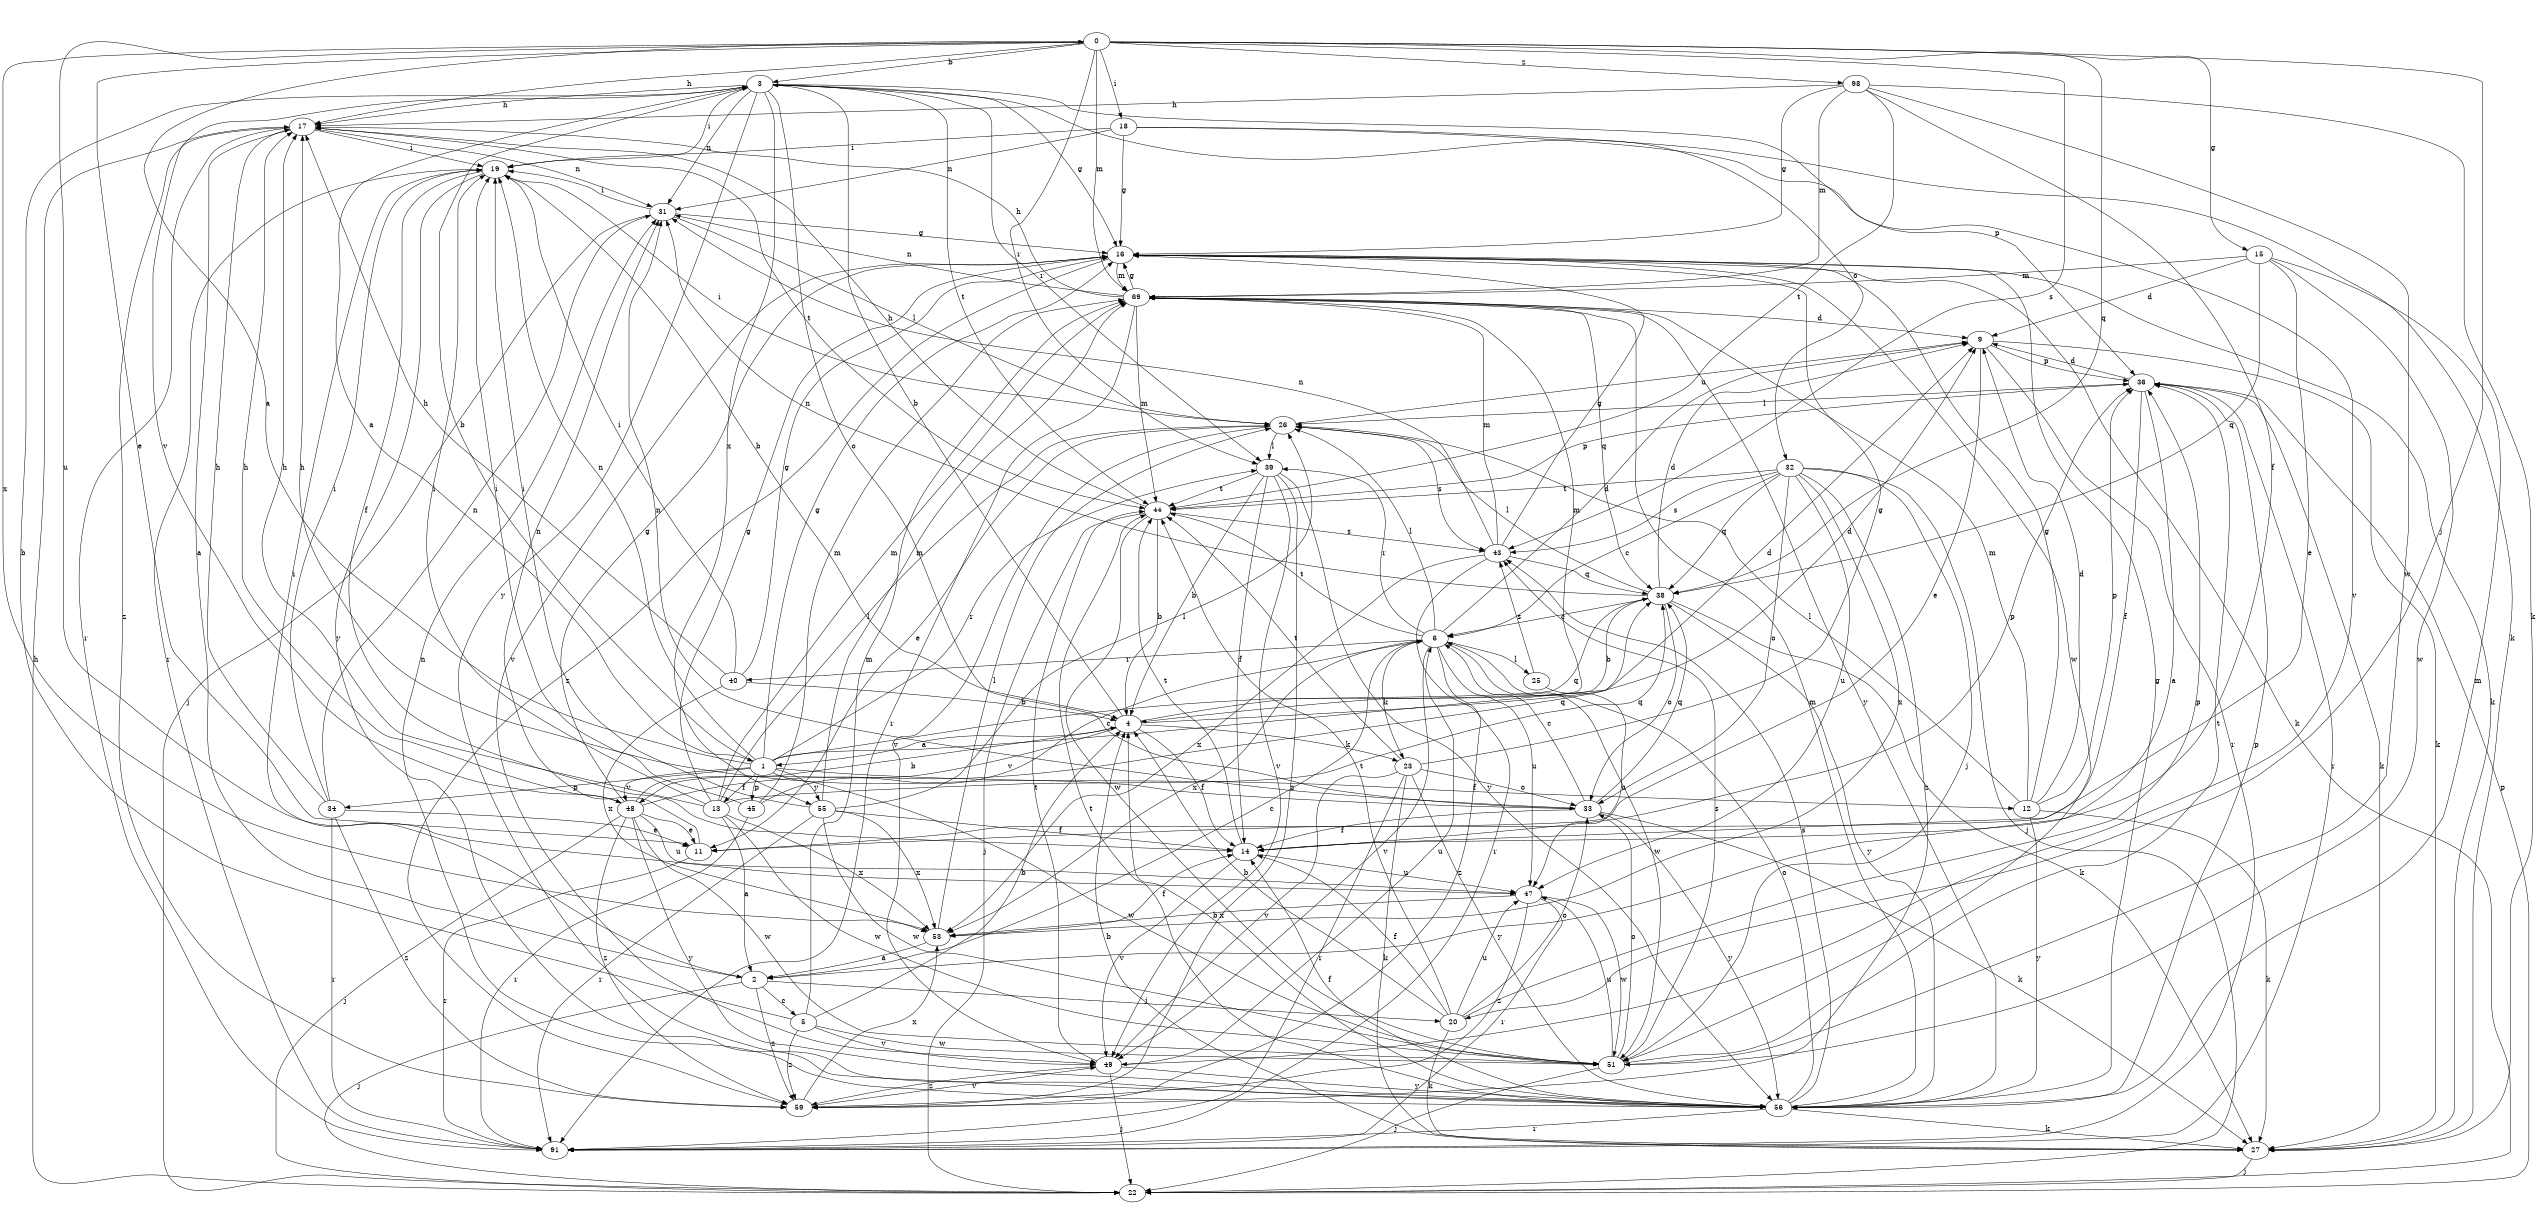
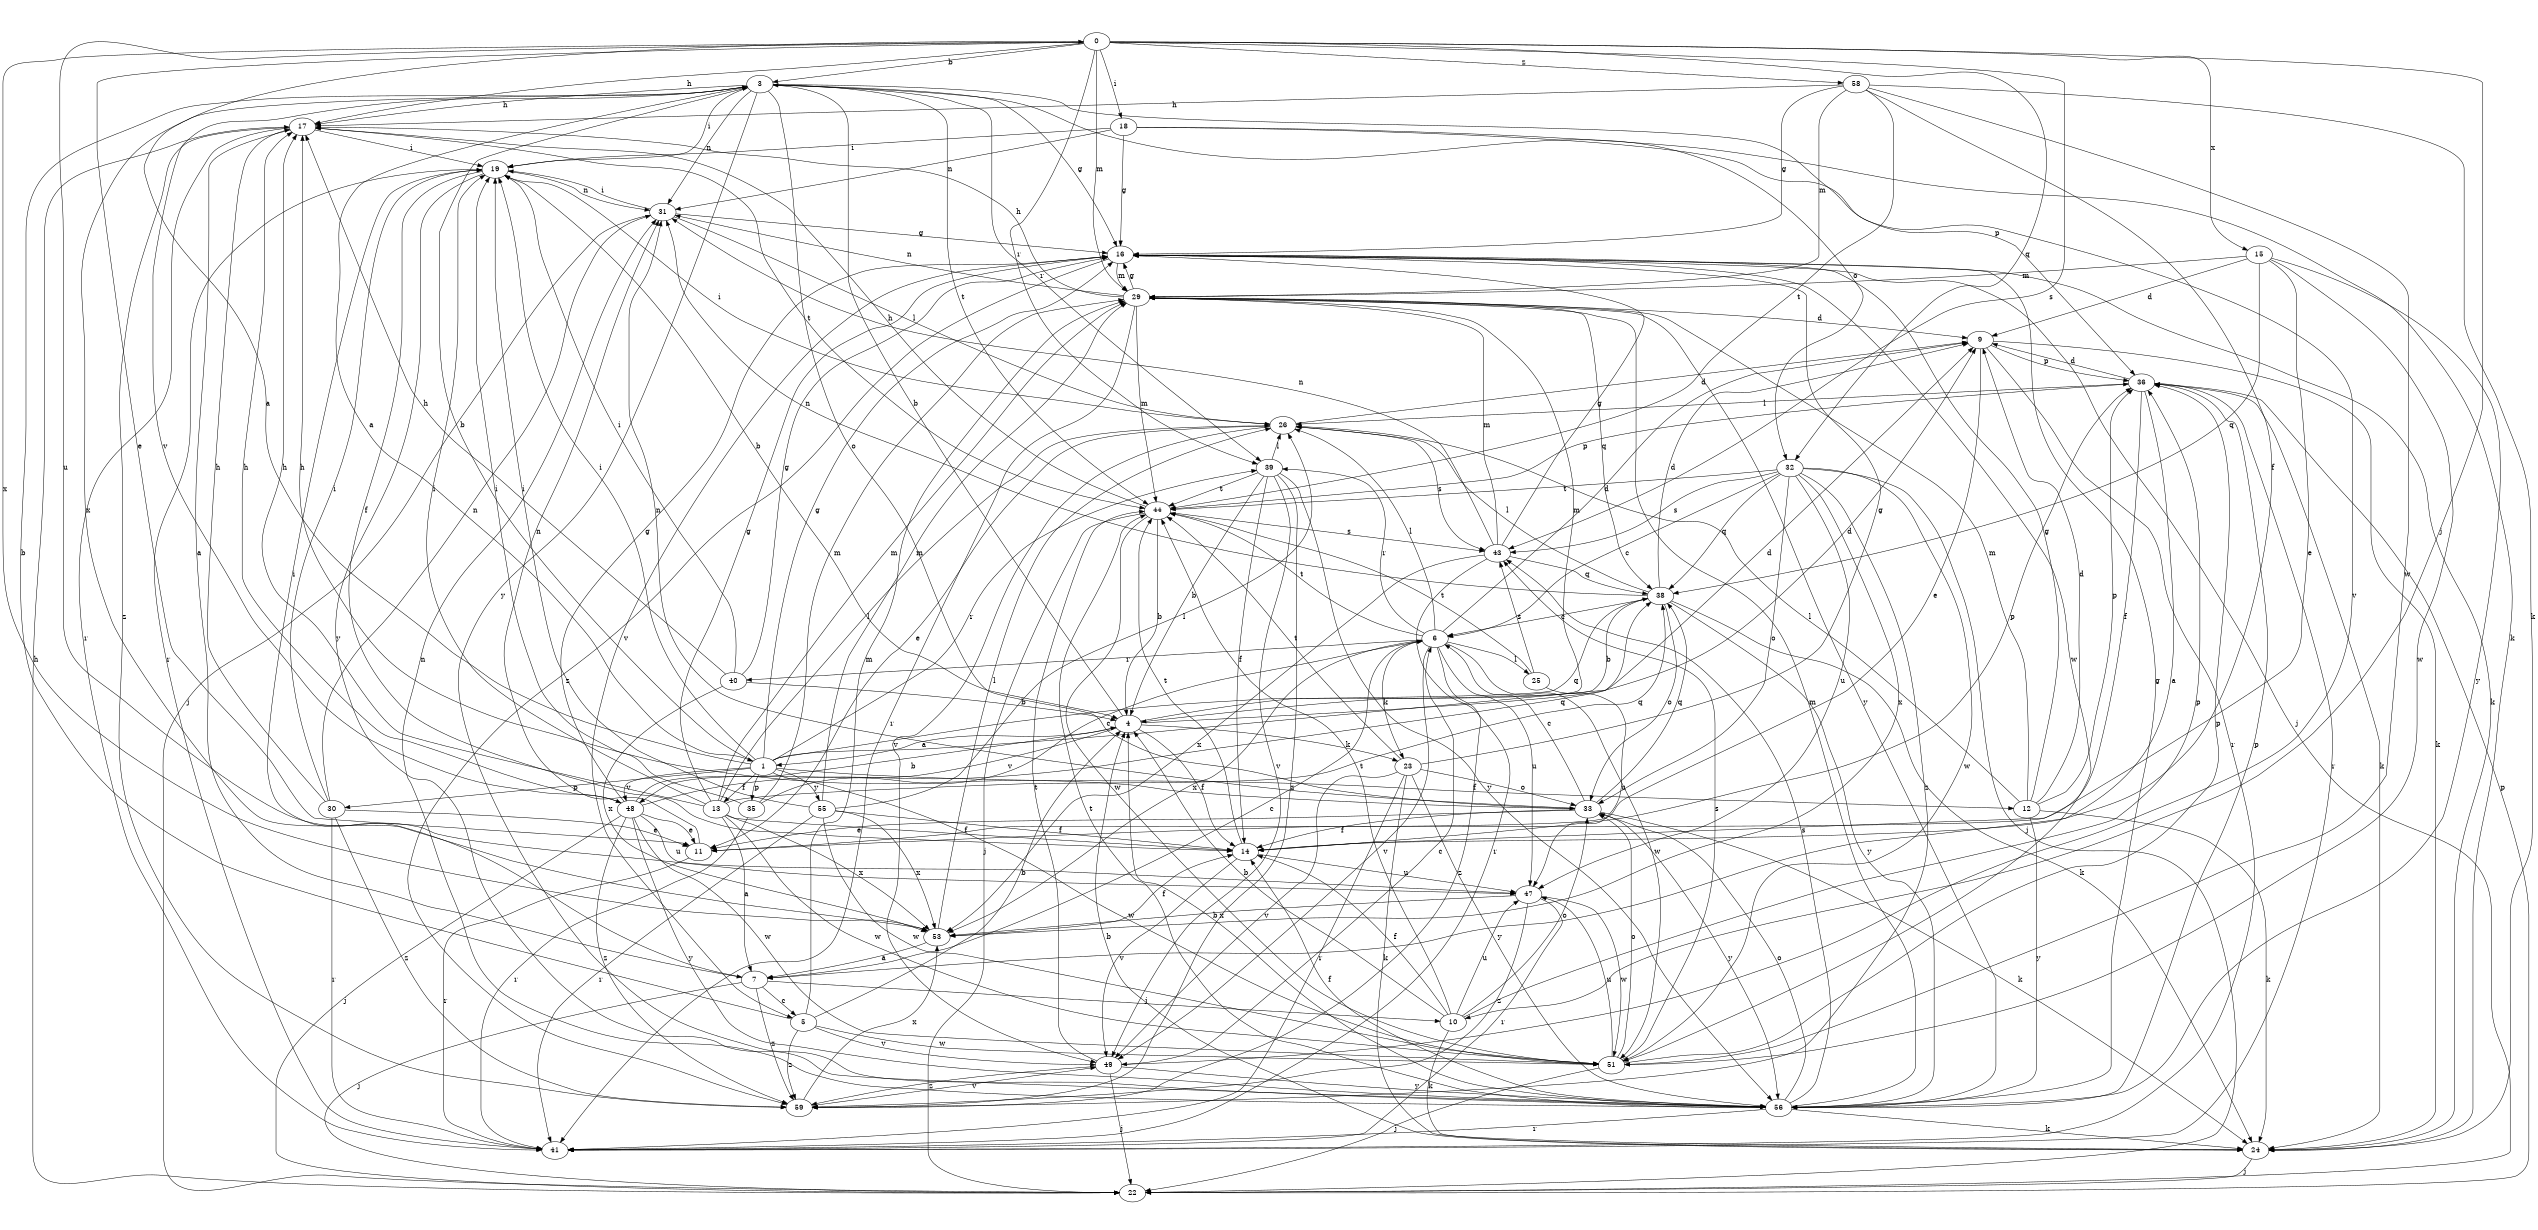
(1905, 57) -> (1810, 69)
(1856, 84) -> (1856, 84)
(2213, 148) -> (2213, 148)
(484, 155) -> (577, 190)
(1136, 297) -> (1136, 297)
(1704, 383) -> (1704, 383)
(1272, 443) -> (1275, 449)
(601, 468) -> (601, 468)
(727, 482) -> (87, 531)
none -> (1366, 568)
(2478, 681) -> (2478, 681)
(497, 714) -> (667, 547)
(2219, 724) -> (2219, 724)
(2297, 724) -> (2297, 724)
(1967, 767) -> (1967, 767)
(332, 809) -> (332, 809)
(752, 809) -> (752, 809)
(1743, 811) -> (1759, 933)
none -> (1166, 819)
none -> (926, 832)
(1440, 852) -> (1440, 852)
(755, 980) -> (755, 980)
(1453, 1023) -> (1453, 1023)
(555, 1150) -> (555, 1150)
(2256, 1150) -> (2256, 1150)
